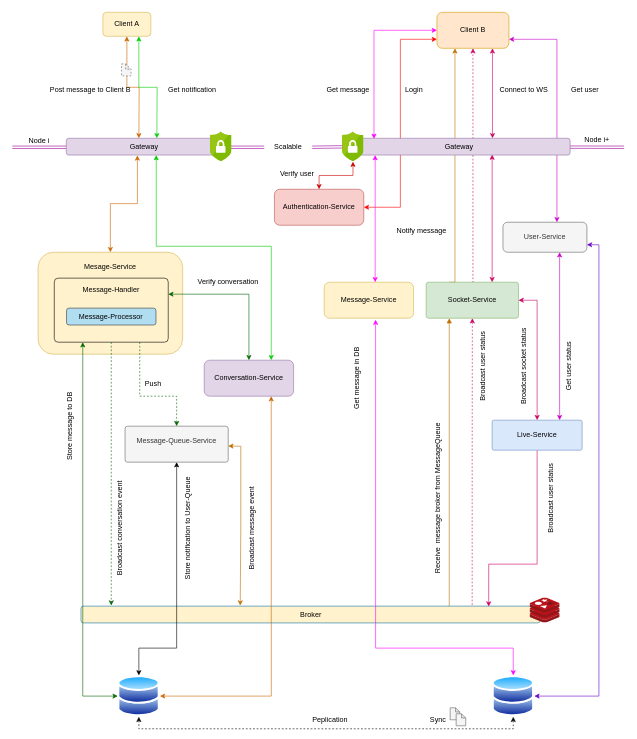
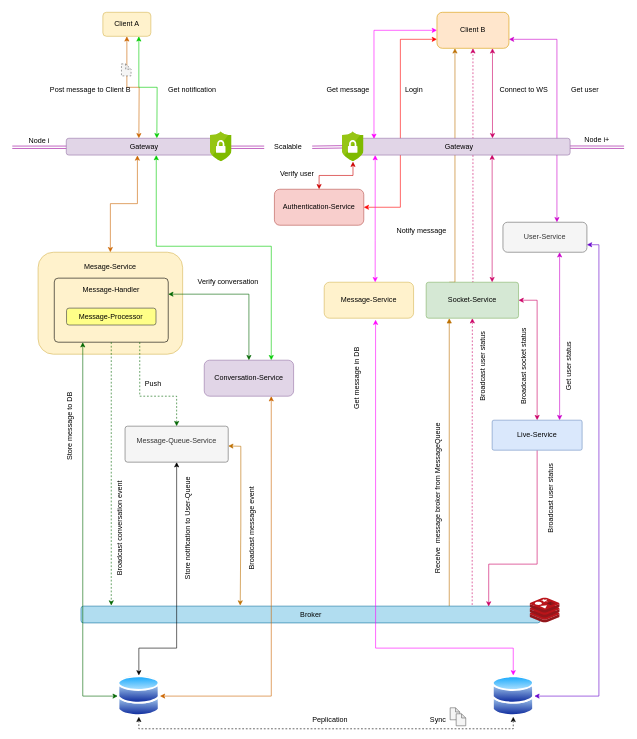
(111, 317) -> (111, 317)
(311, 615) -> (311, 615)
